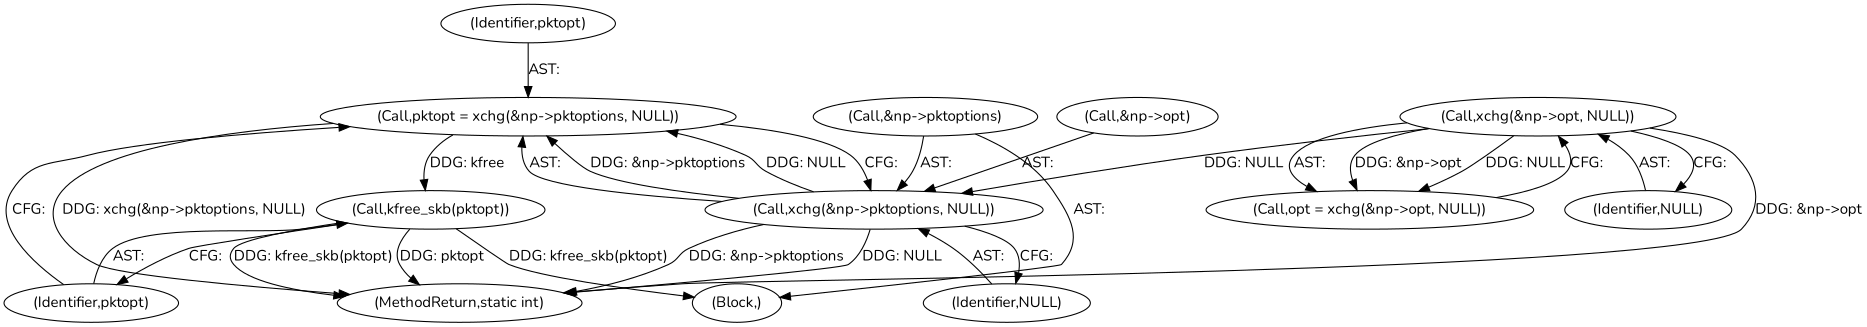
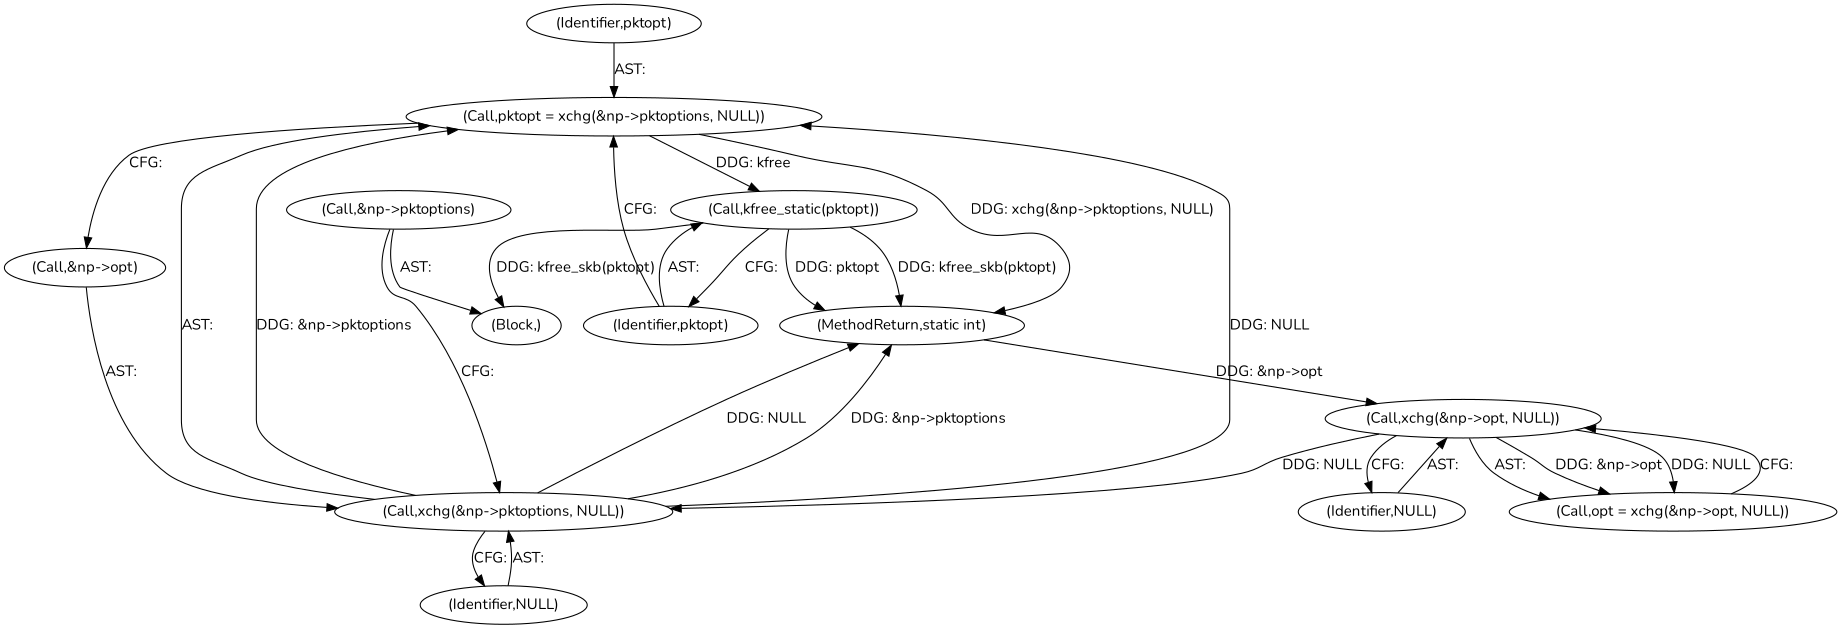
(802, 137) -> (225, 136)
(938, 163) -> (480, 372)
(431, 210) -> (794, 210)
(1246, 270) -> (1175, 371)
